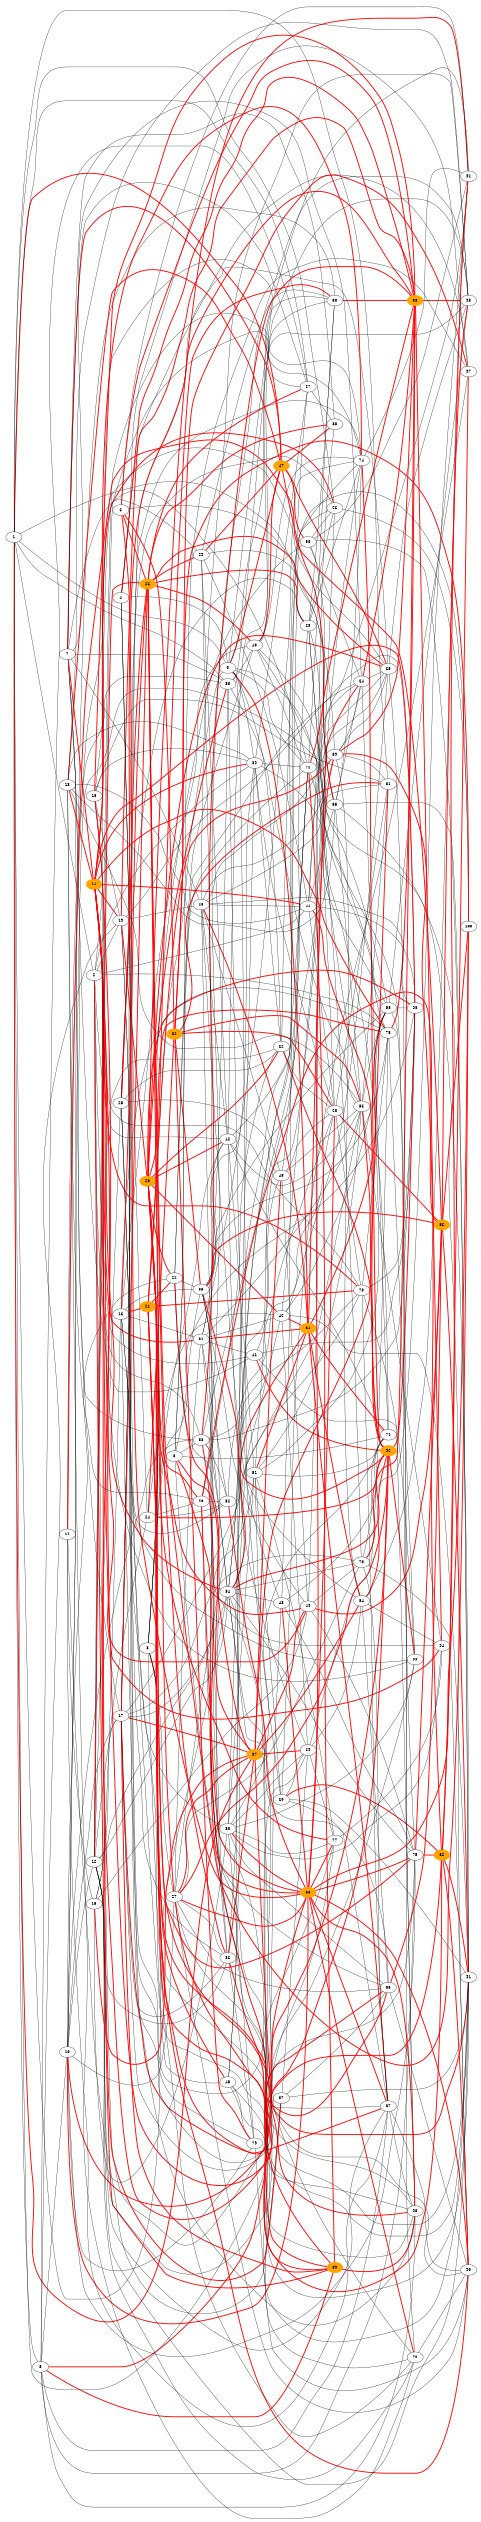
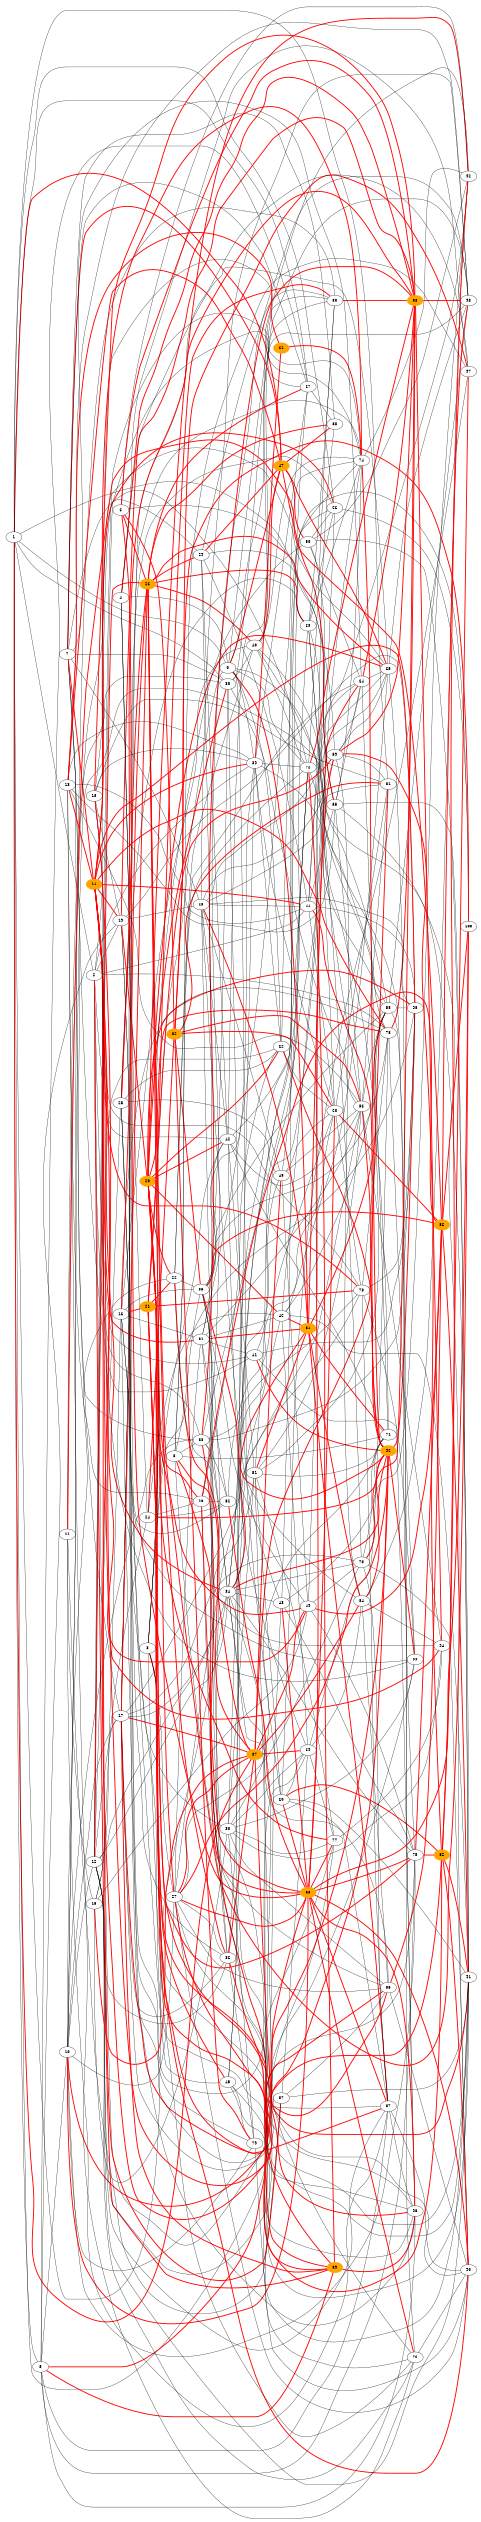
none -> (281, 348)
(261, 1864) -> (295, 1846)
